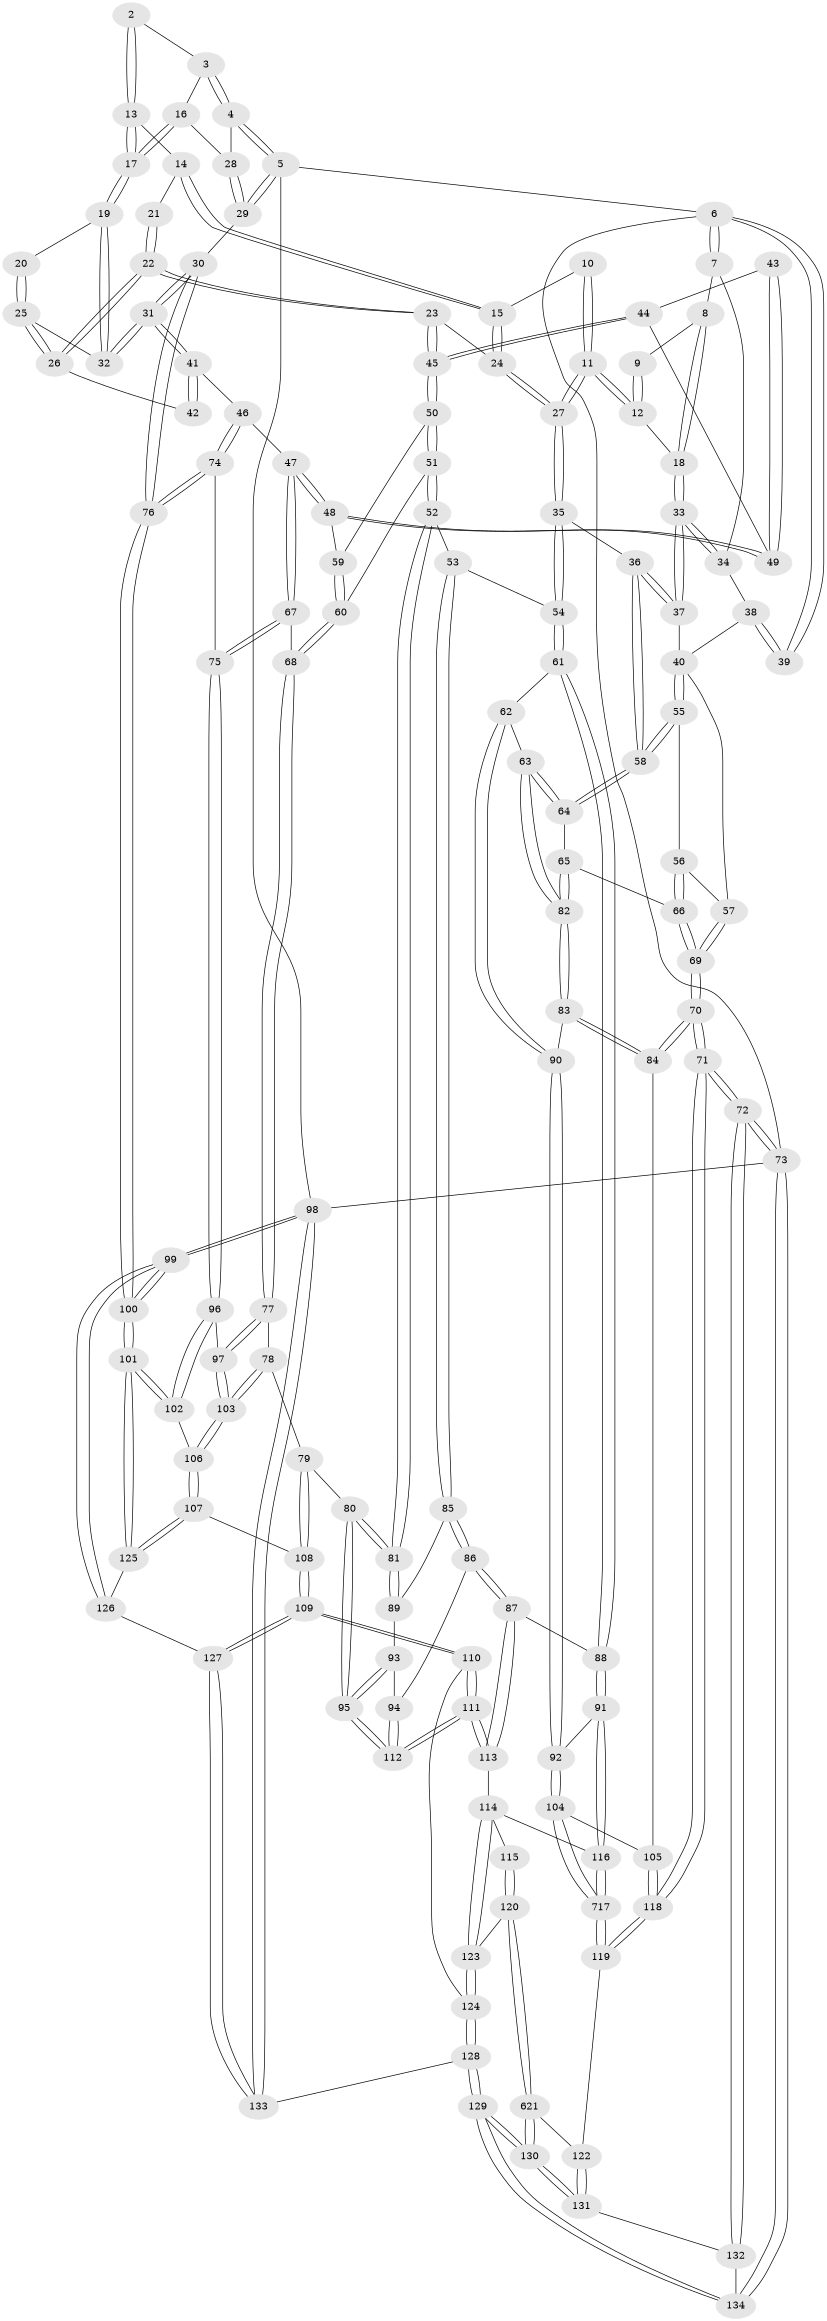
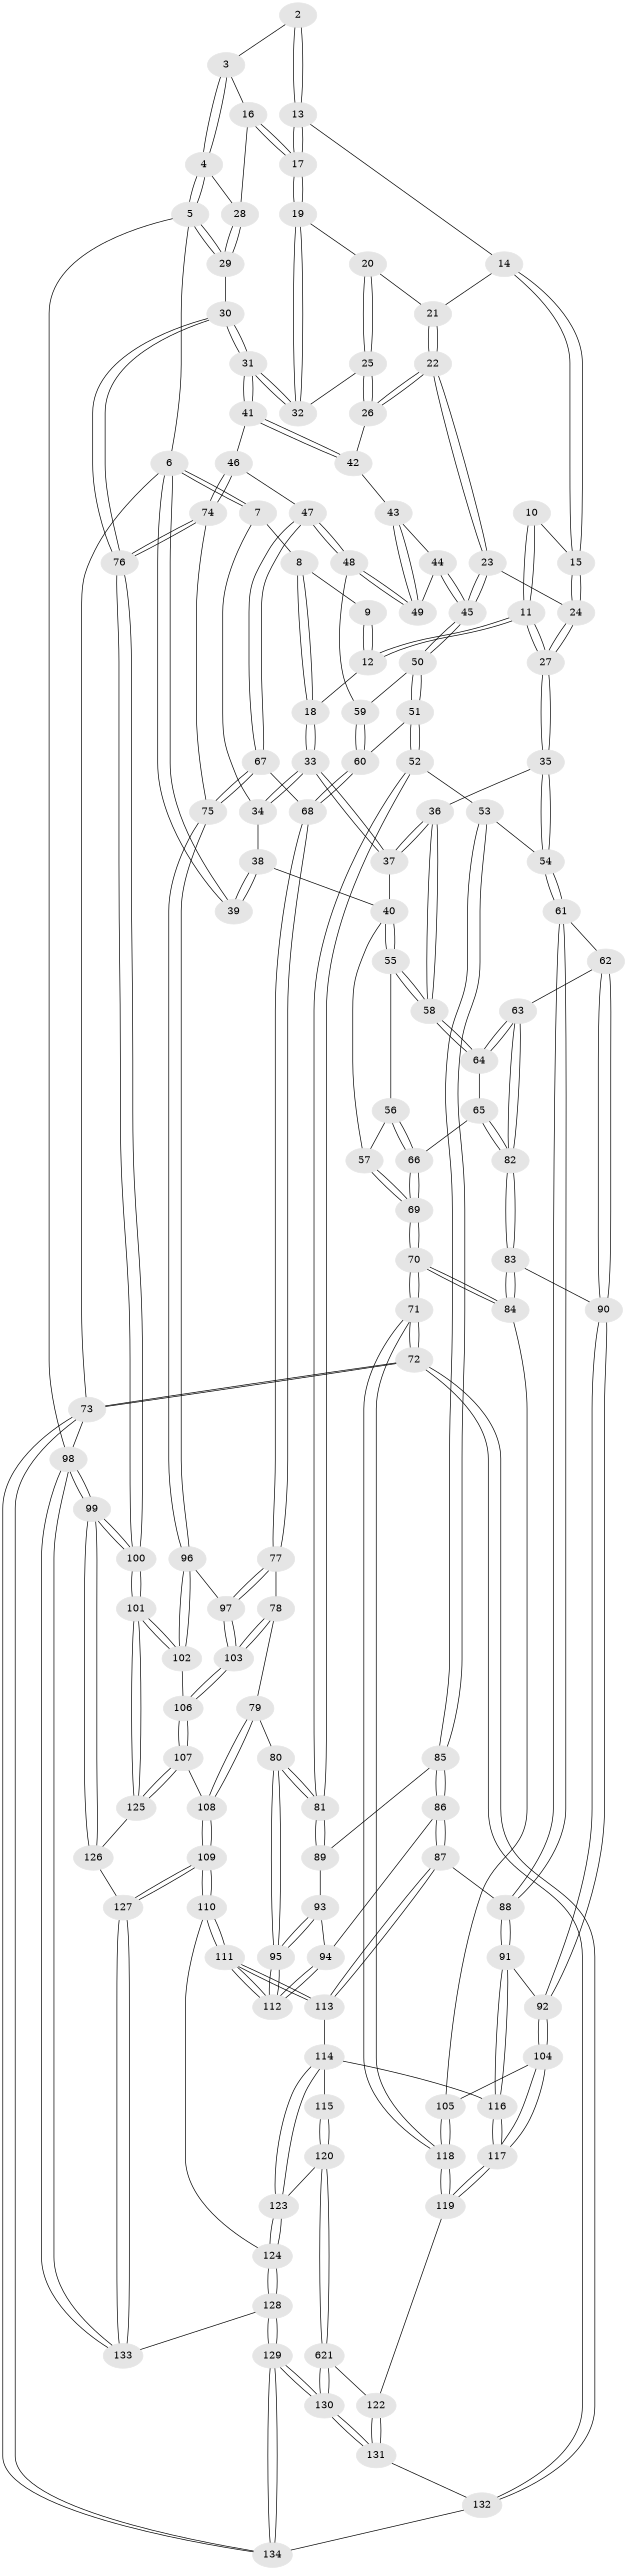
none -> (401, 289)
none -> (374, 488)
(601, 1908) -> (497, 2157)
